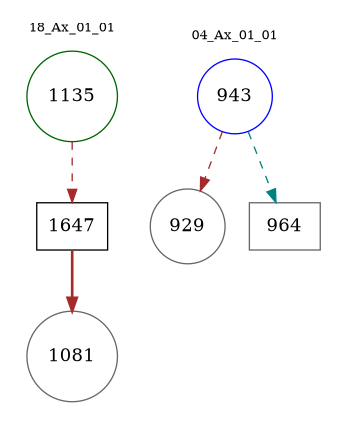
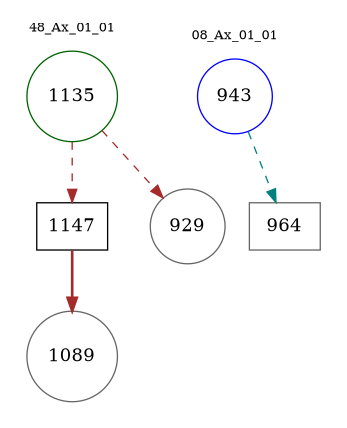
(72, 28) -> (72, 28)
(235, 36) -> (235, 36)
(214, 155) -> (120, 151)
(72, 226) -> (72, 226)
(72, 356) -> (72, 356)
